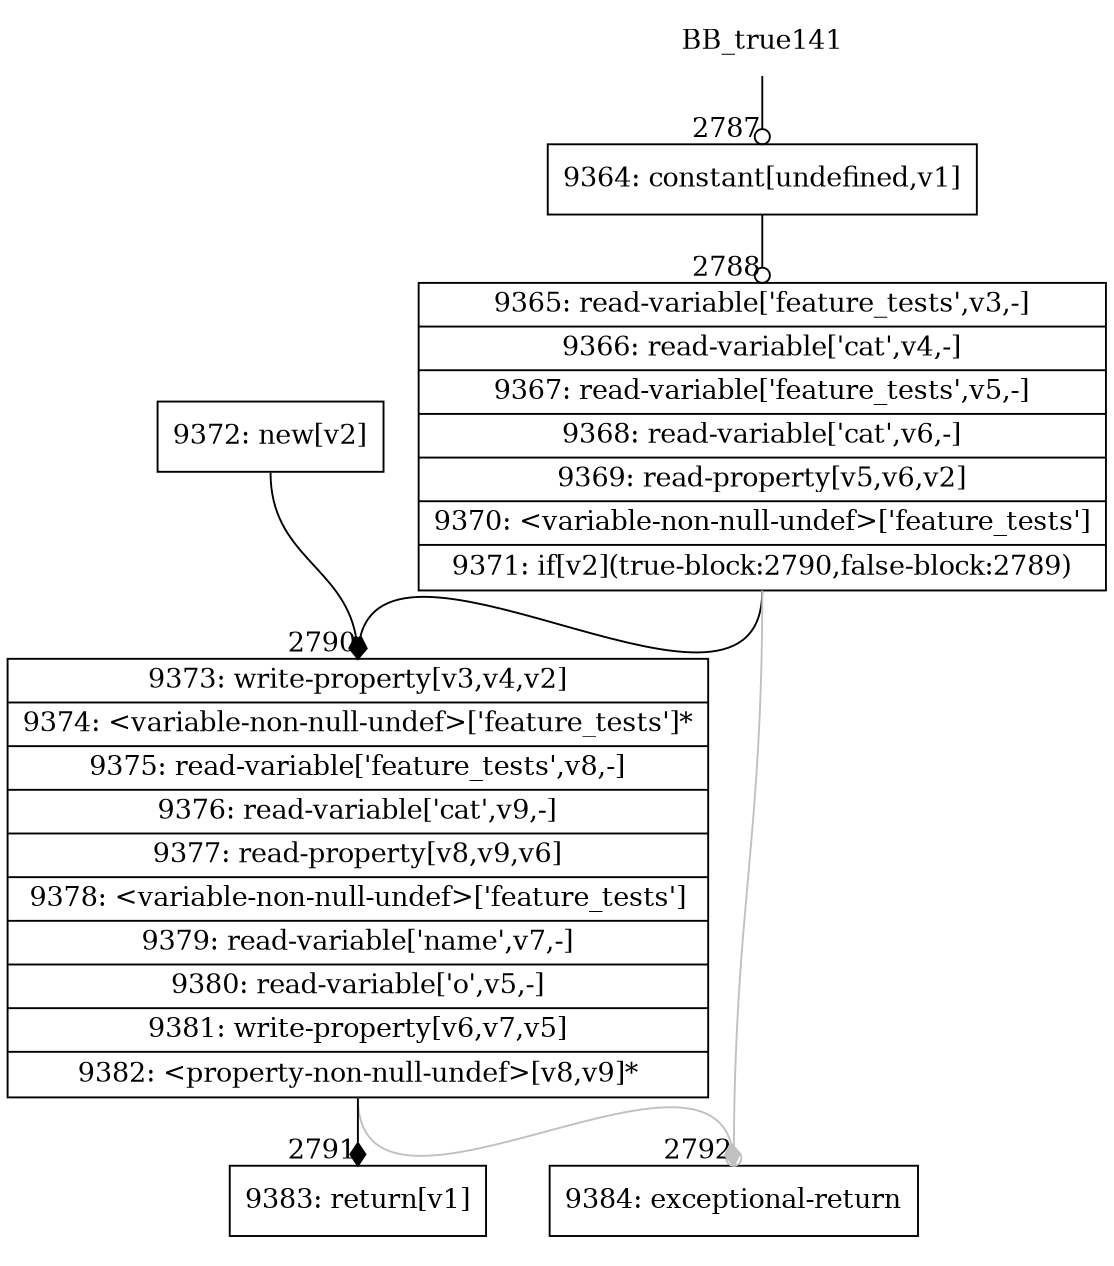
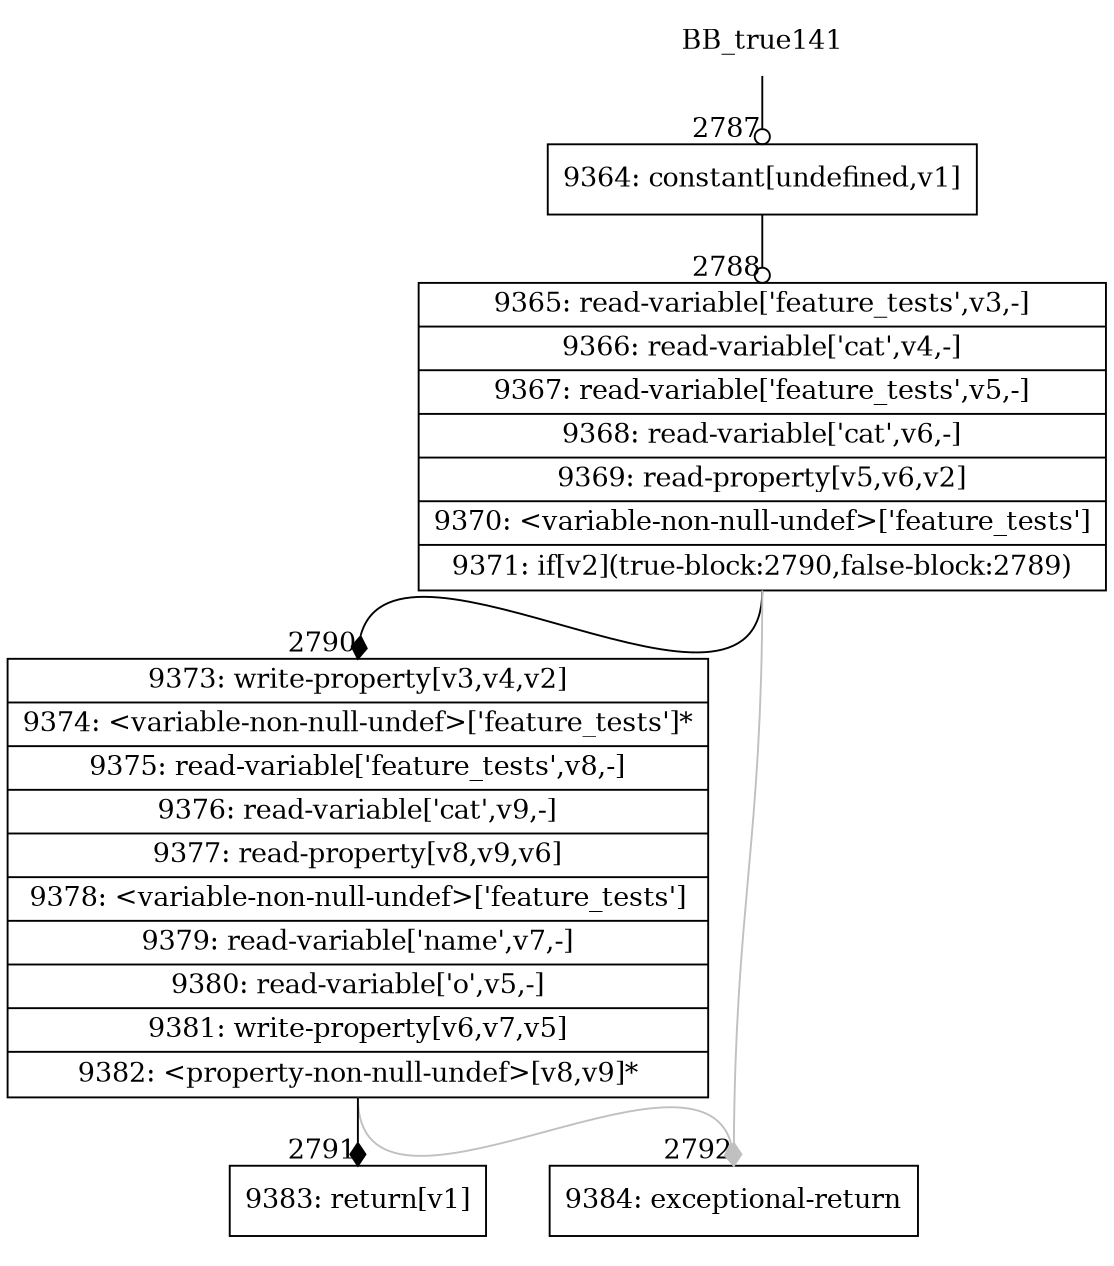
(271, 437) -> none
(749, 870) -> (749, 870)
